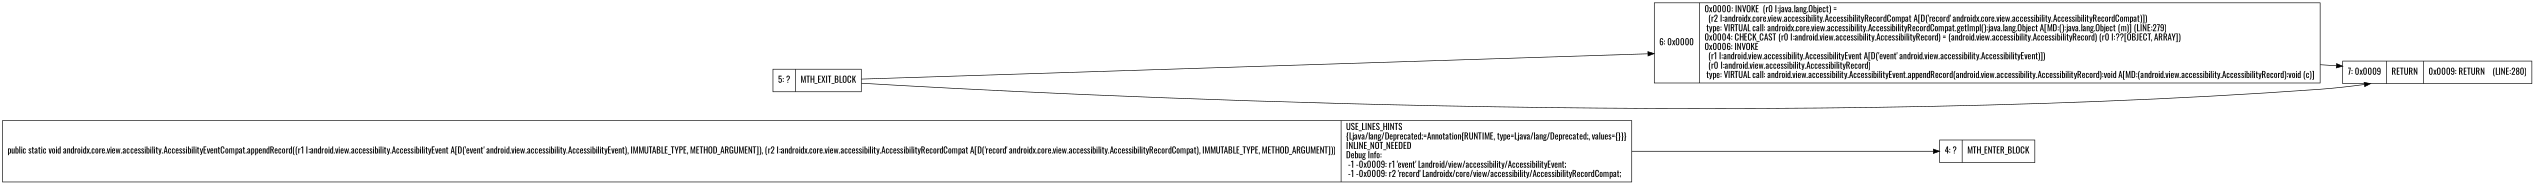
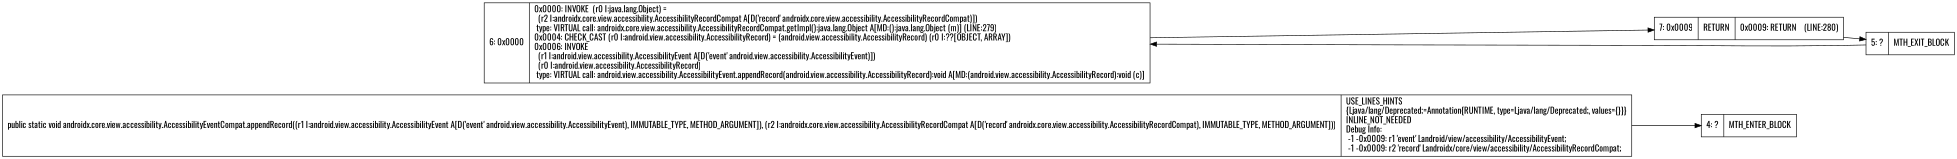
(1613, 108) -> (1852, 38)
